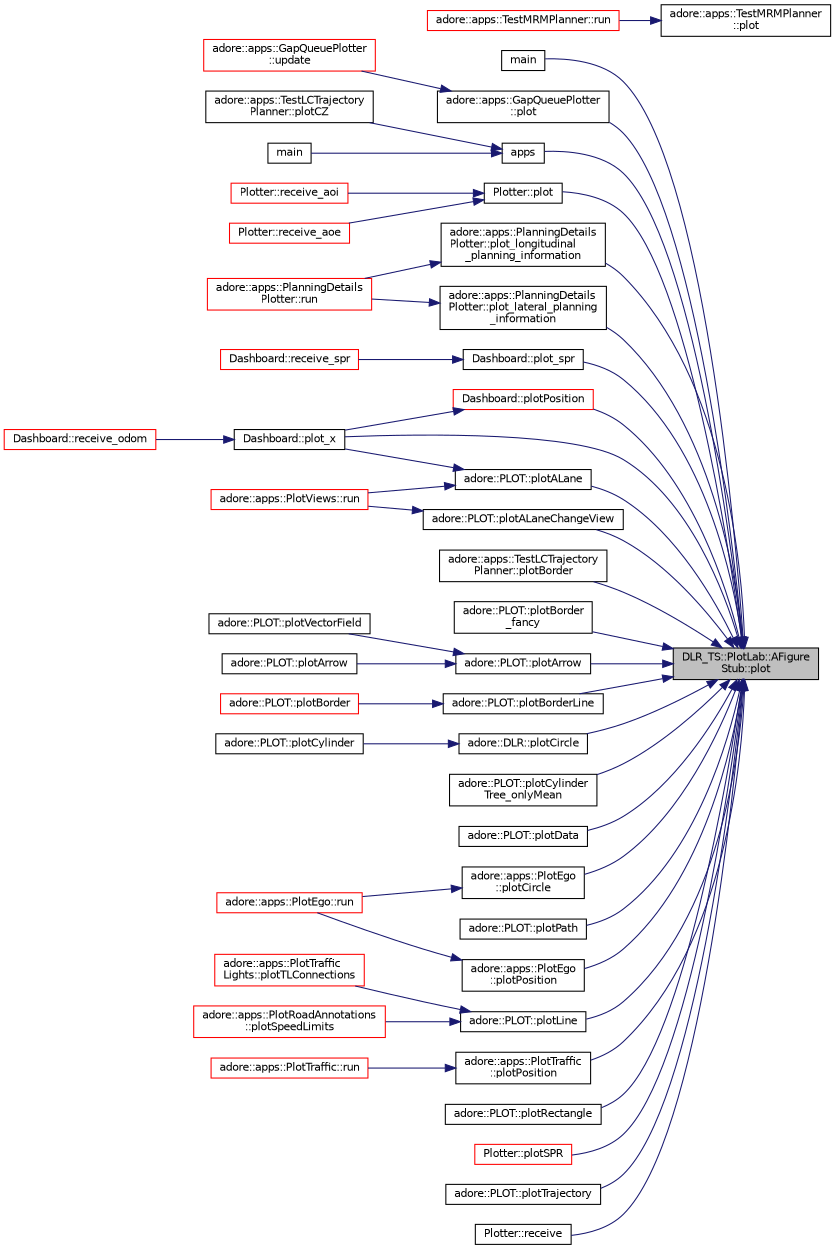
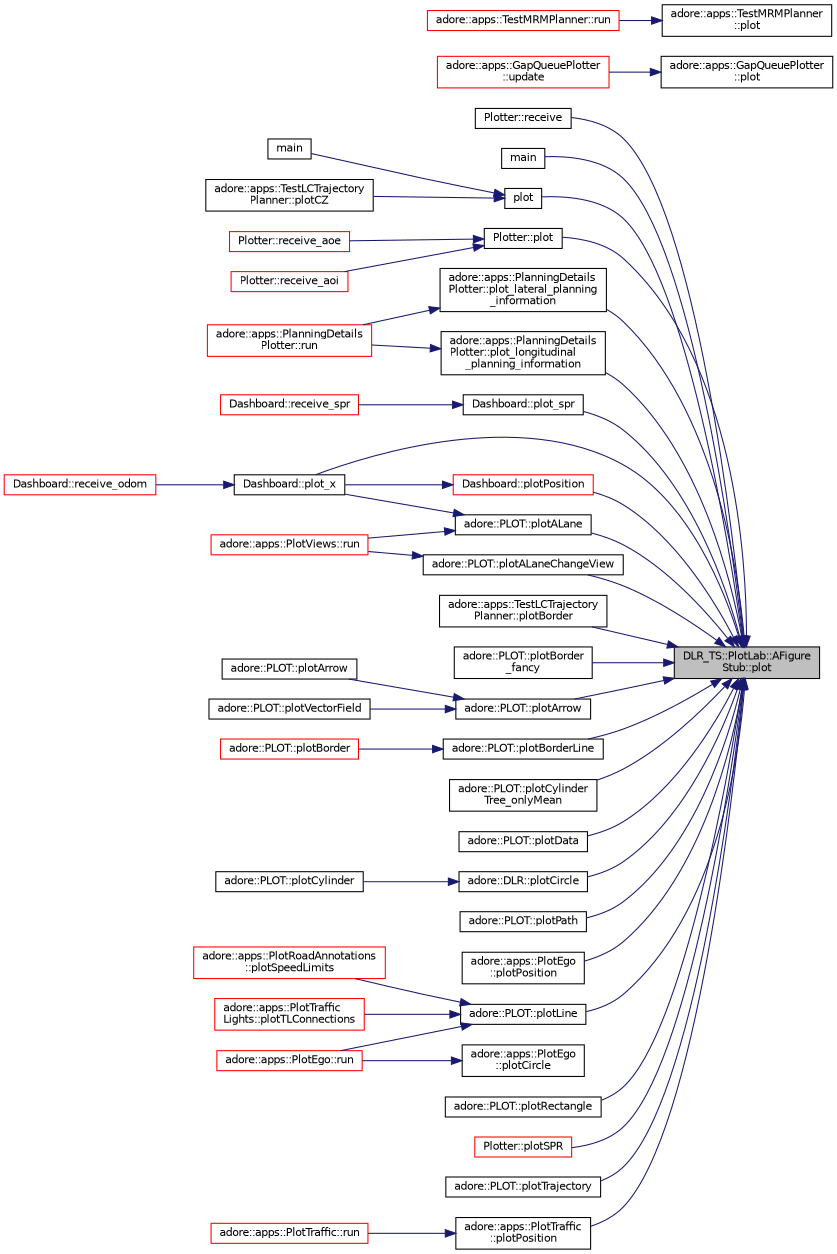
(523, 153) -> (523, 198)
(699, 343) -> none
(678, 798) -> none
(384, 936) -> (401, 1039)
